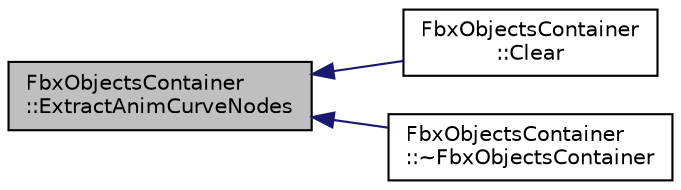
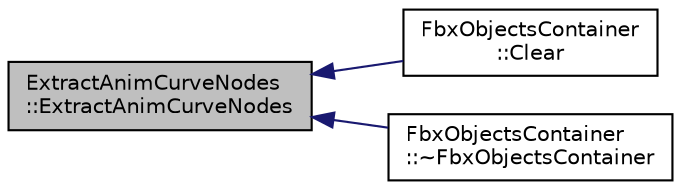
(160, 96) -> (160, 96)
